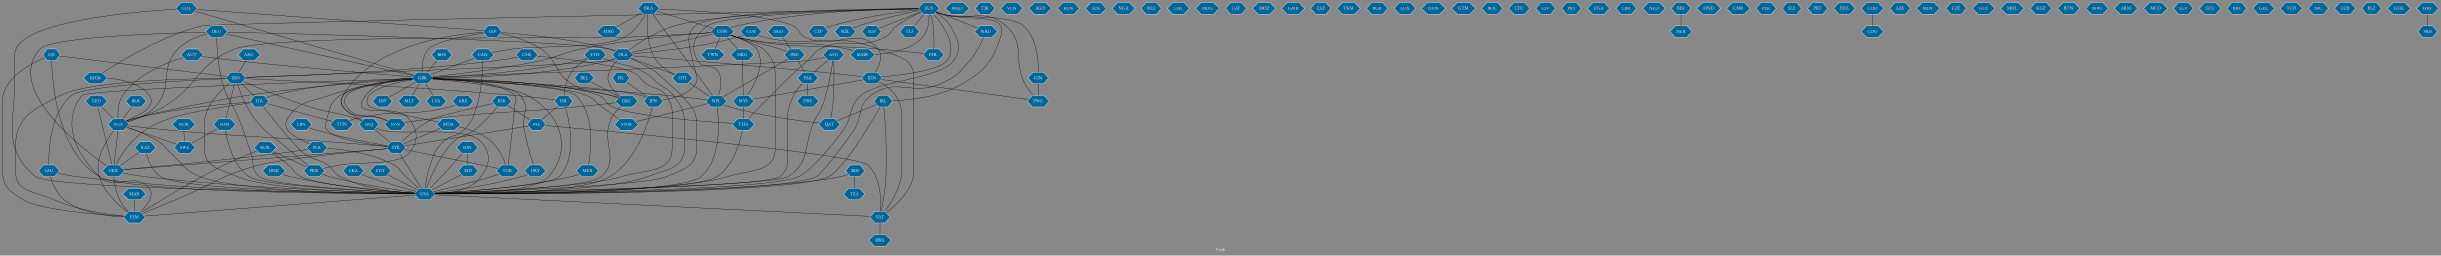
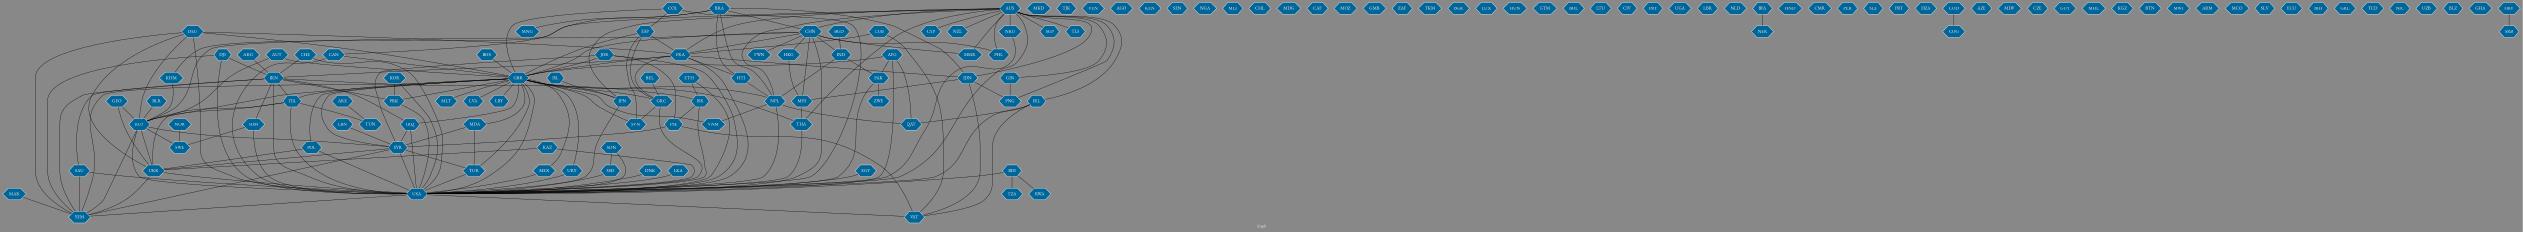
(510, 72) -> (568, 66)
(198, 179) -> (37, 74)
(880, 229) -> (1026, 182)
